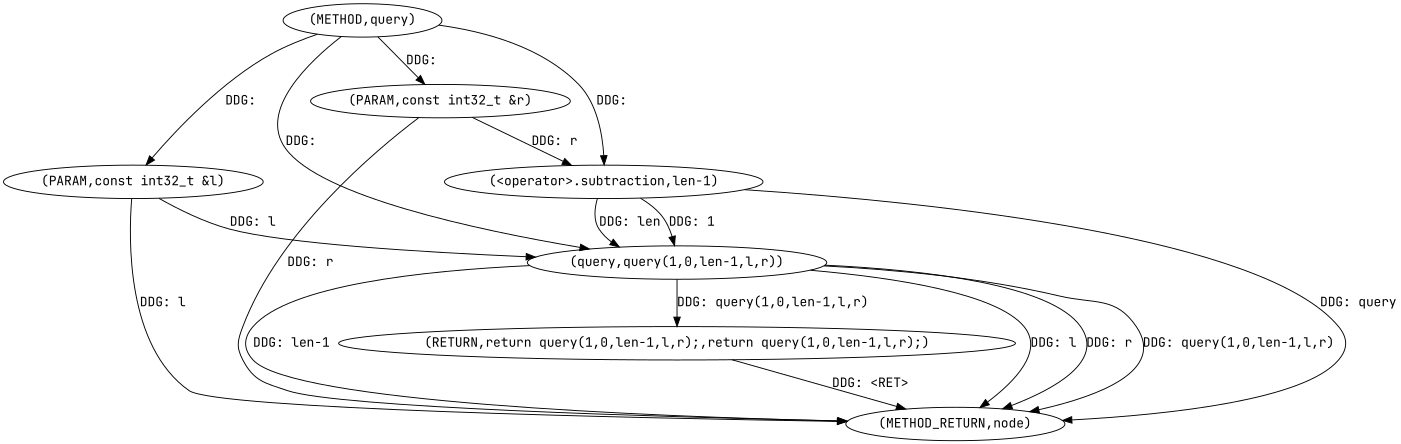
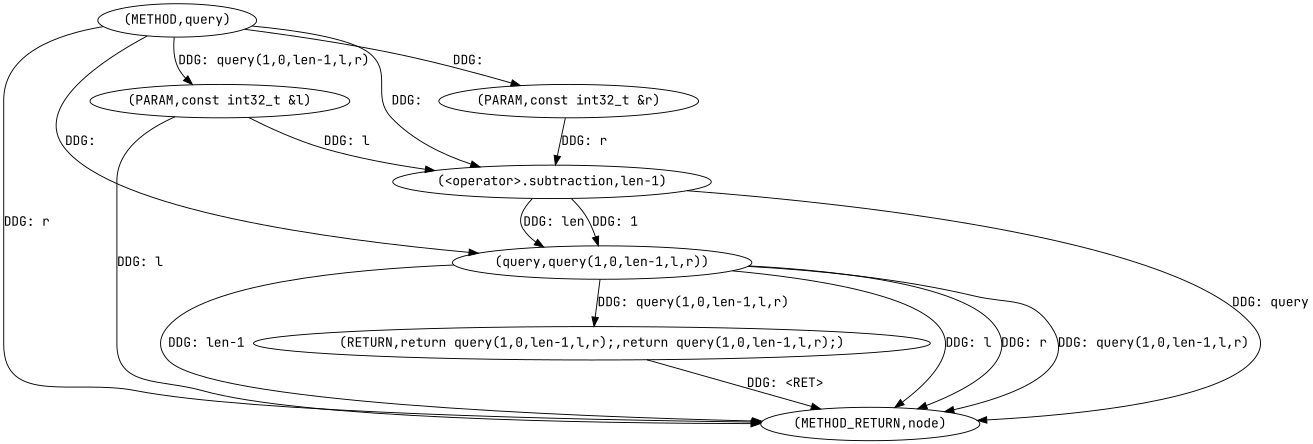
(245, 101) -> (274, 61)
(339, 245) -> (335, 151)
(379, 403) -> (176, 397)
